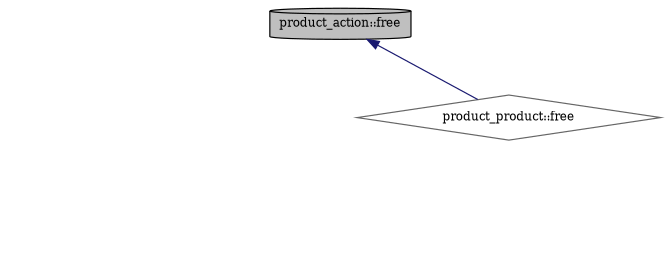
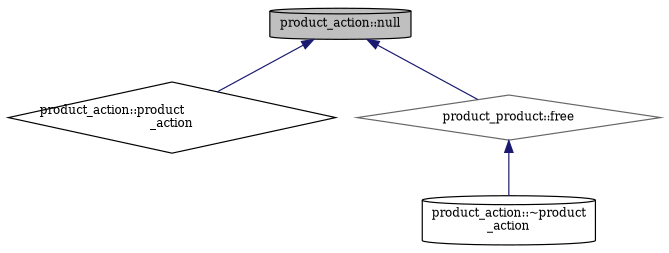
(340, 24) -> (340, 24)
none -> (172, 118)
none -> (509, 220)
